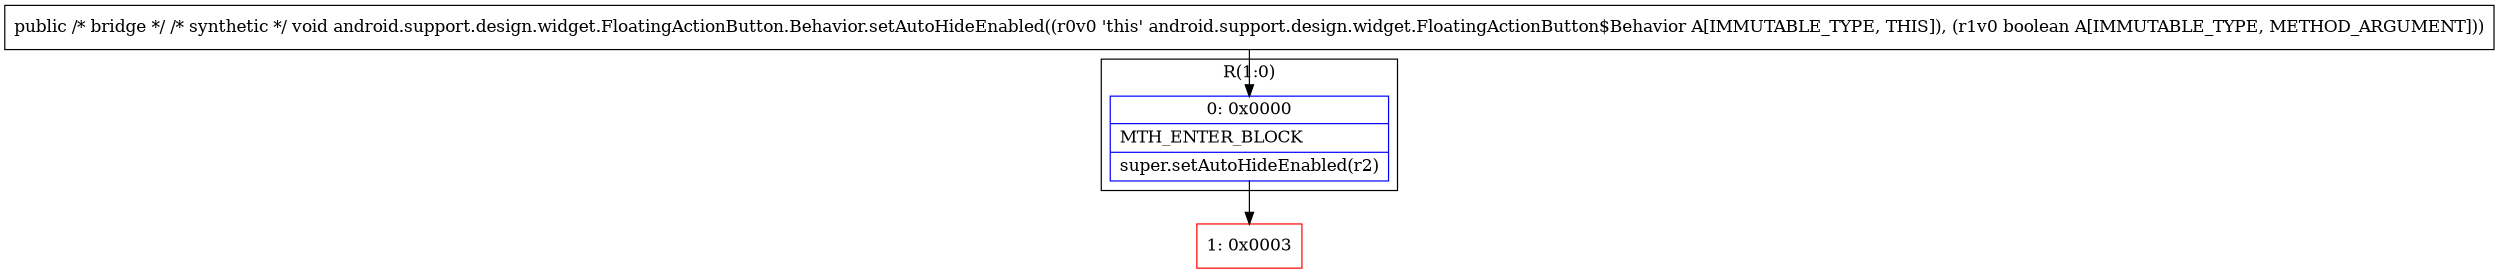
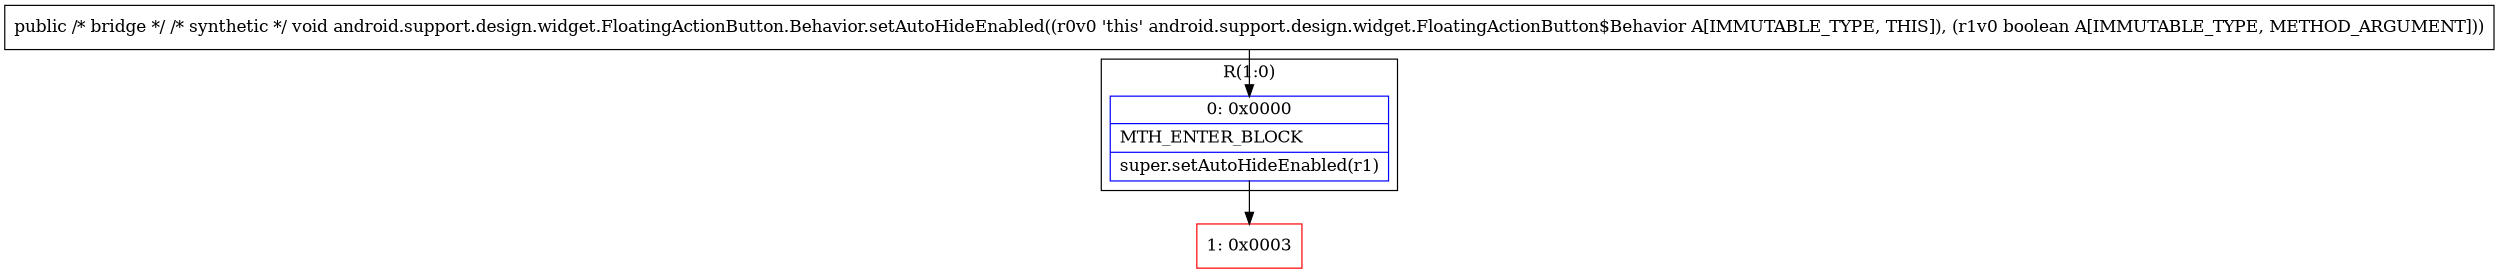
(1249, 166) -> (1249, 166)
